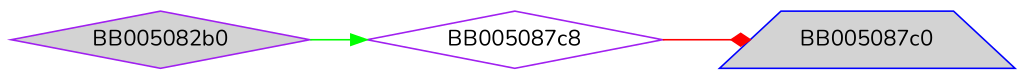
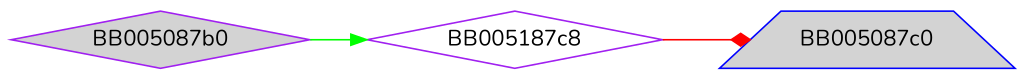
(160, 40) -> (160, 40)
(515, 40) -> (515, 40)
